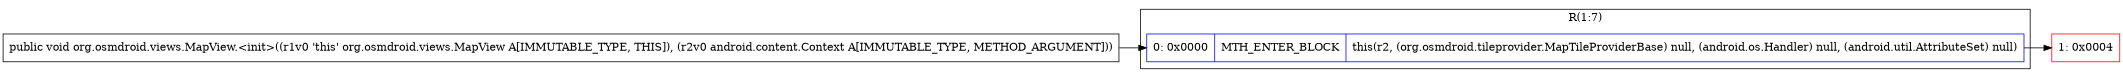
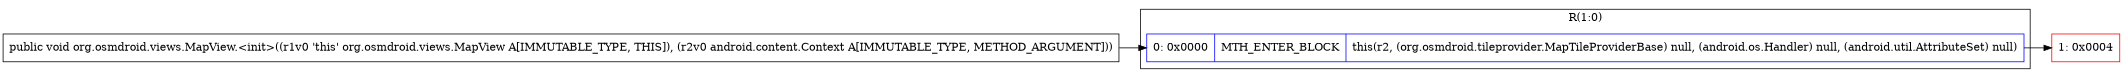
(1585, 18) -> (1585, 18)
